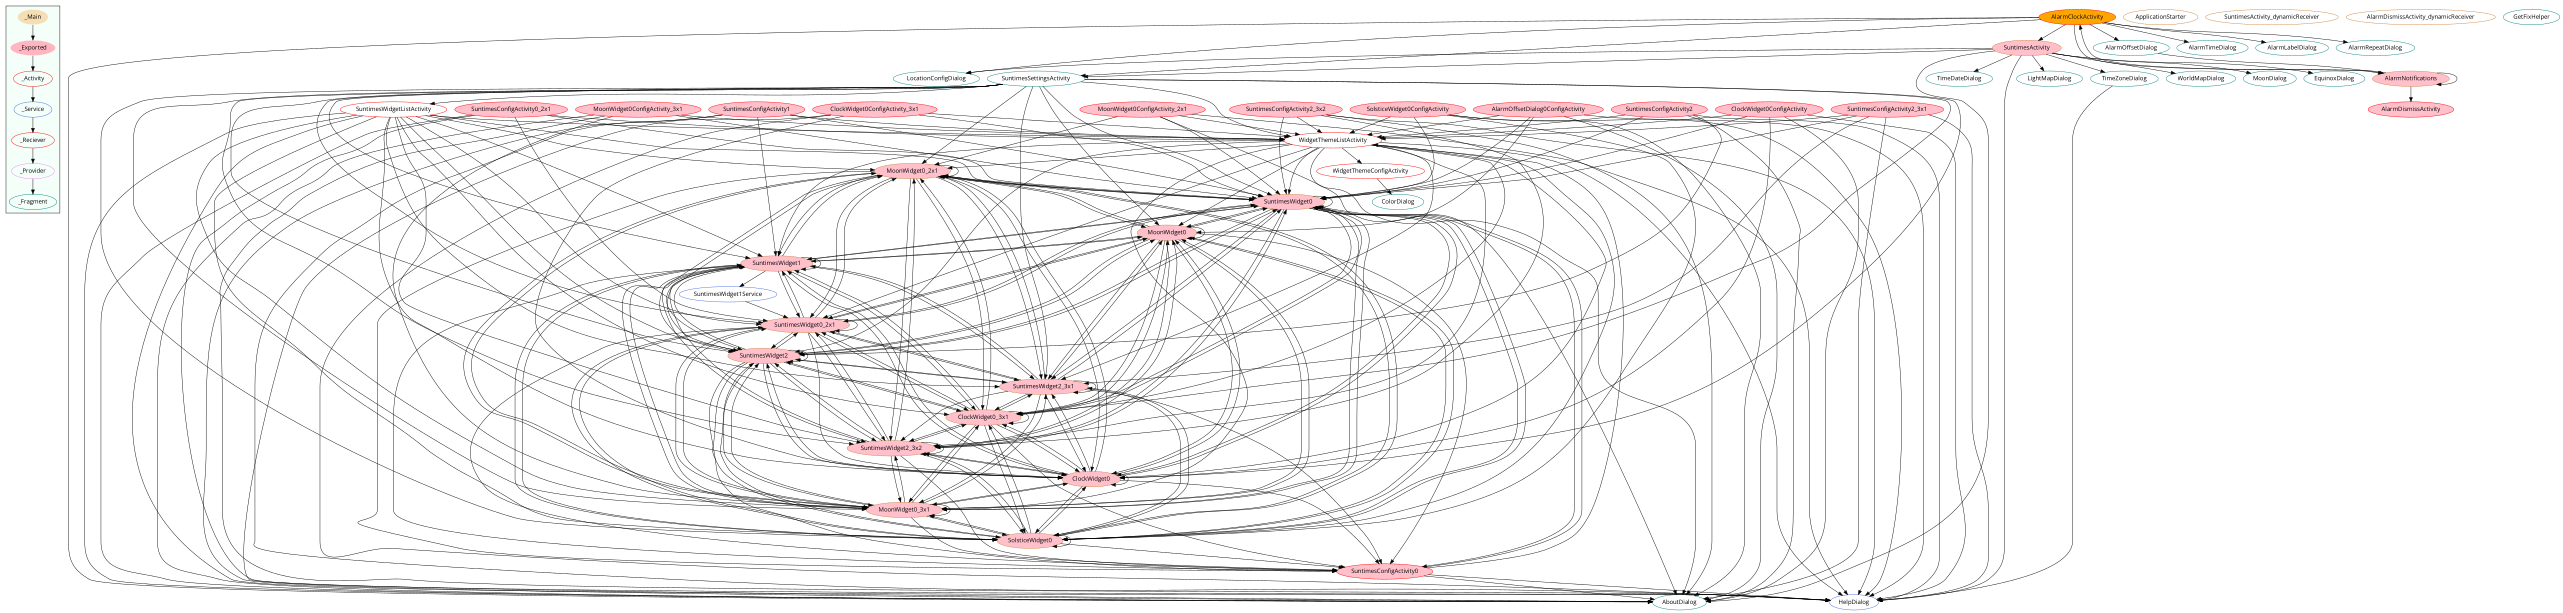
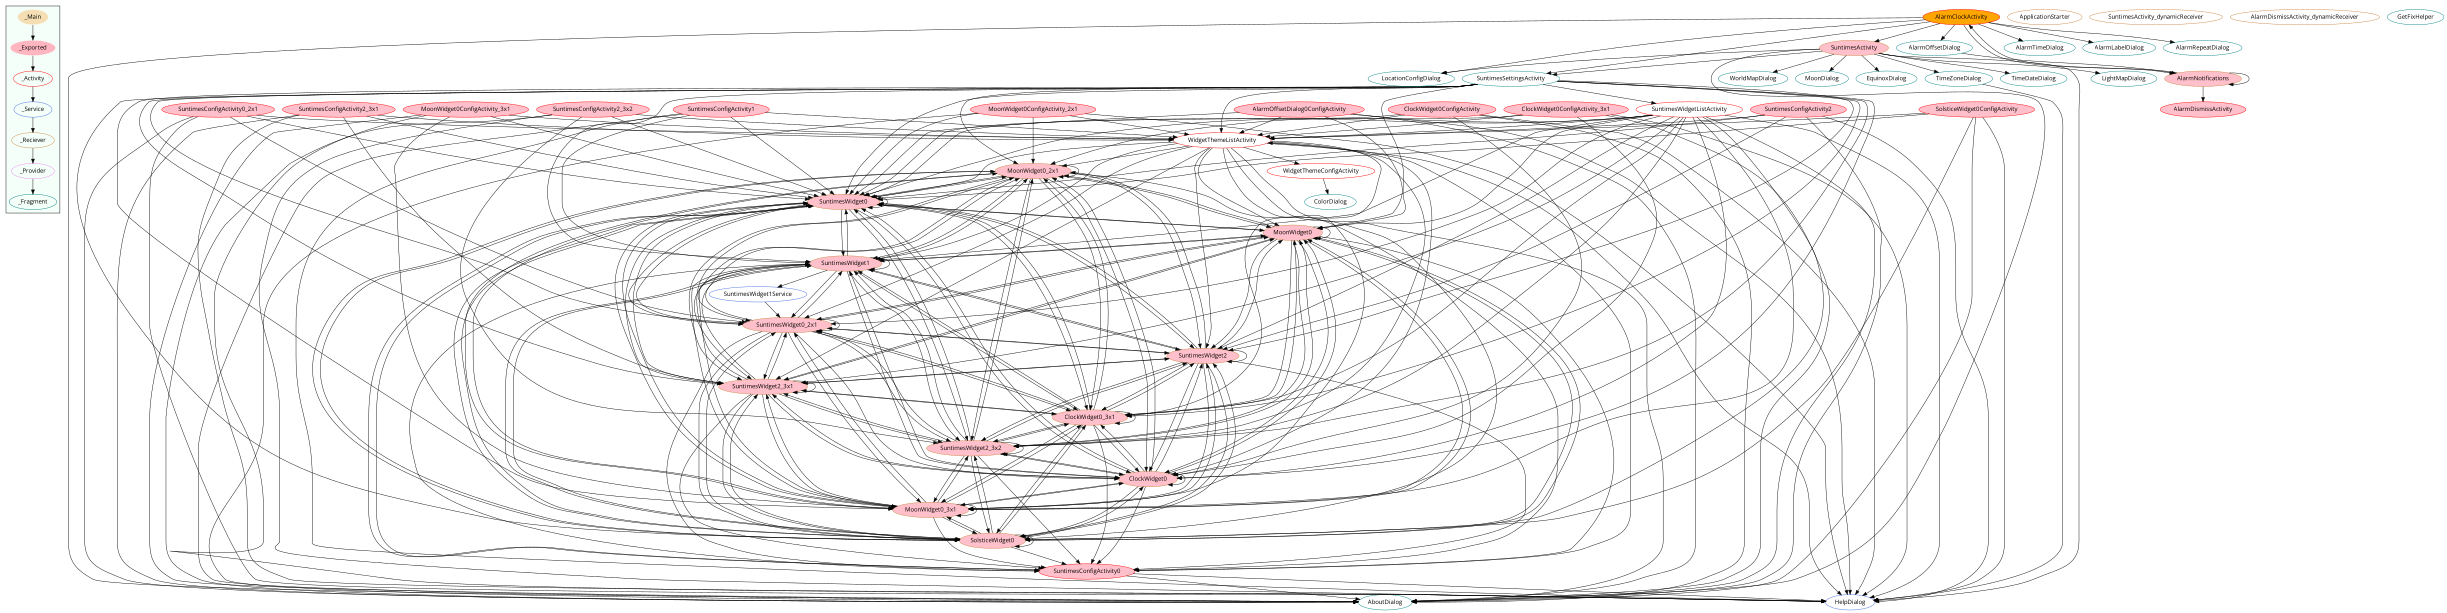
(33, 140) -> (33, 140)
none -> (1495, 189)
none -> (866, 421)
